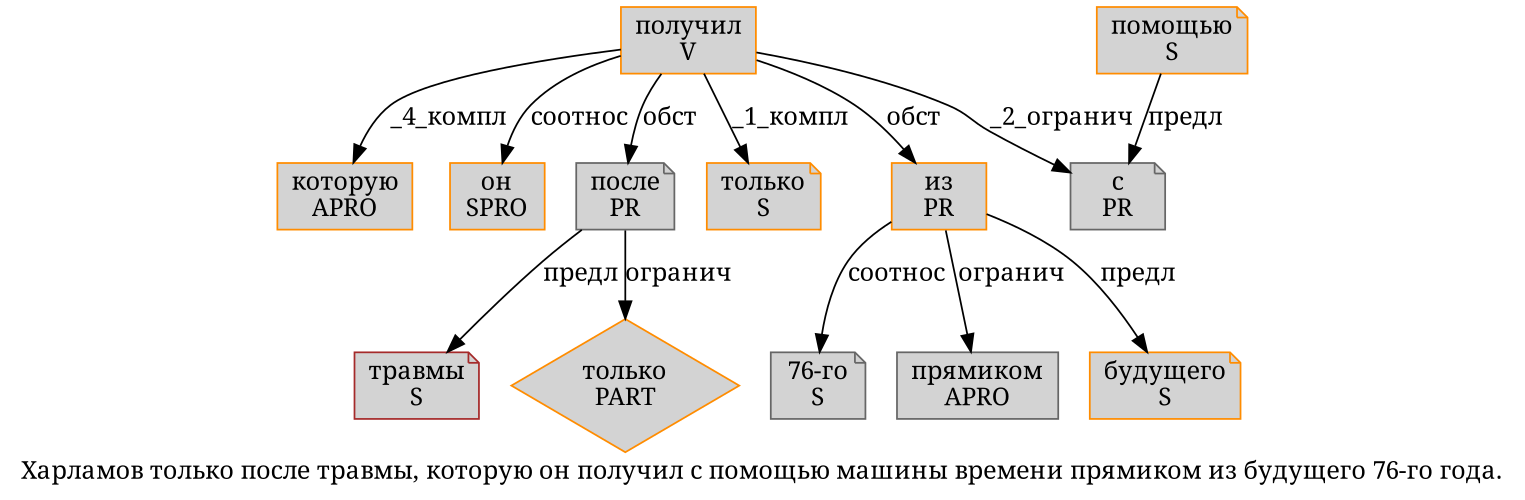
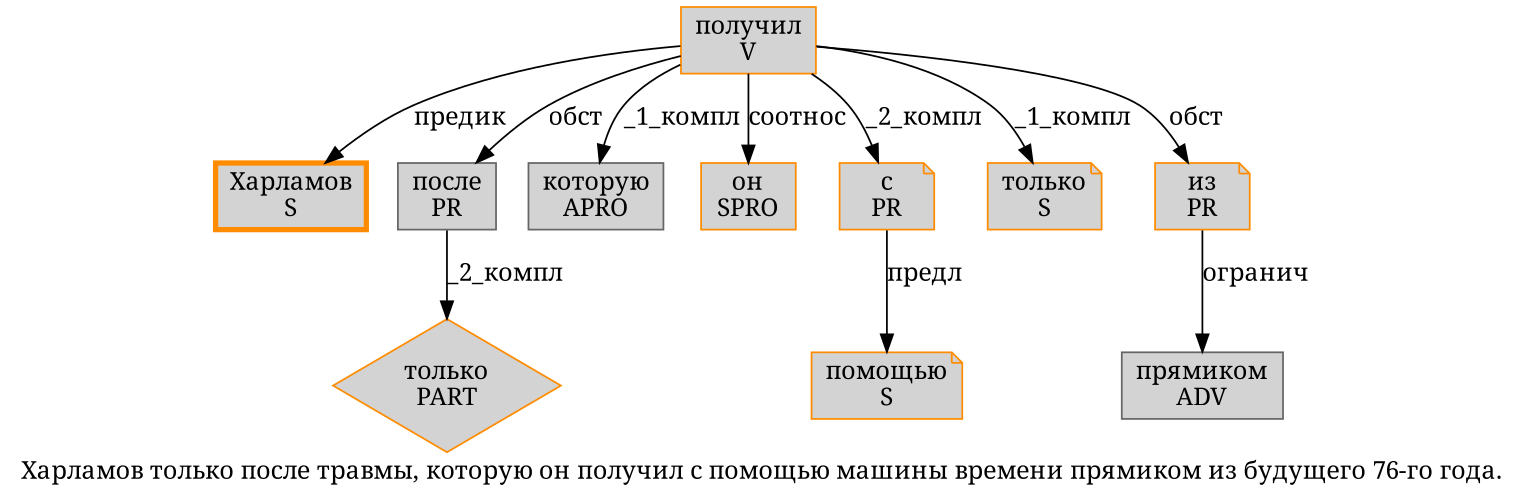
(1148, 110) -> (887, 282)
(449, 118) -> (683, 118)
(1062, 118) -> (925, 118)
none -> (291, 196)
(345, 196) -> (596, 196)
(625, 196) -> (447, 196)
(939, 196) -> (1202, 196)
(1118, 196) -> (887, 196)
(679, 274) -> (506, 274)
(417, 386) -> none
(818, 386) -> none
(978, 386) -> (1202, 386)
(1165, 386) -> none
